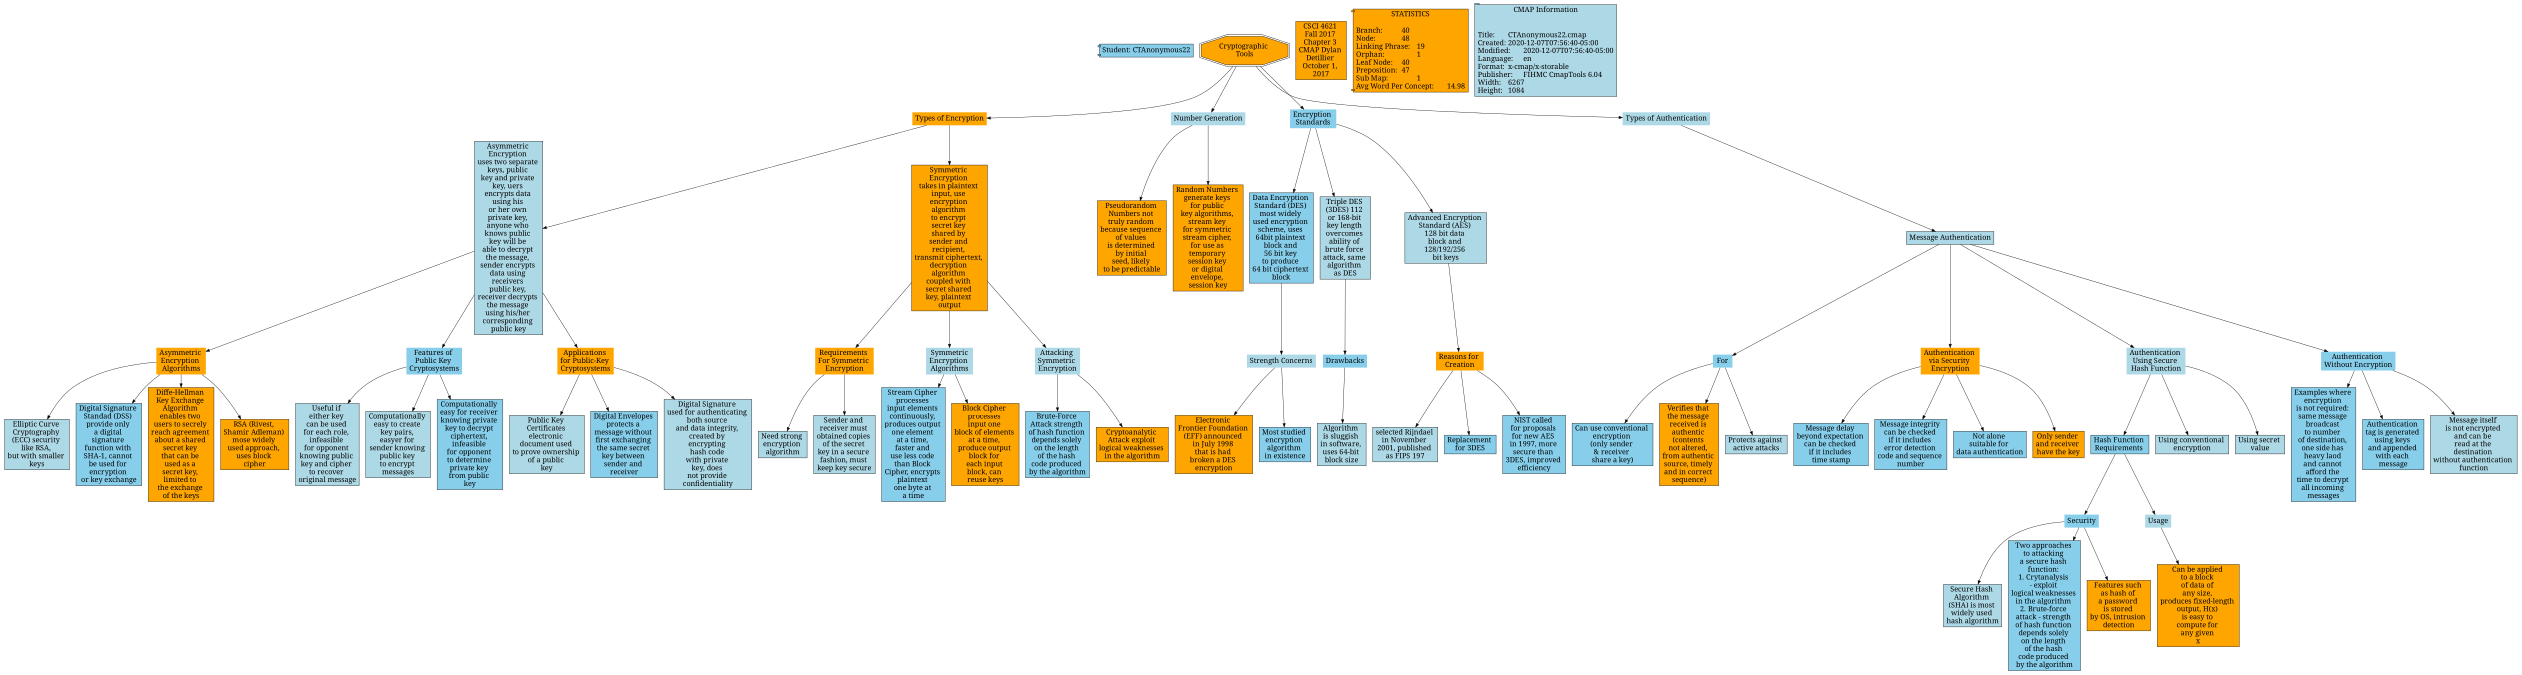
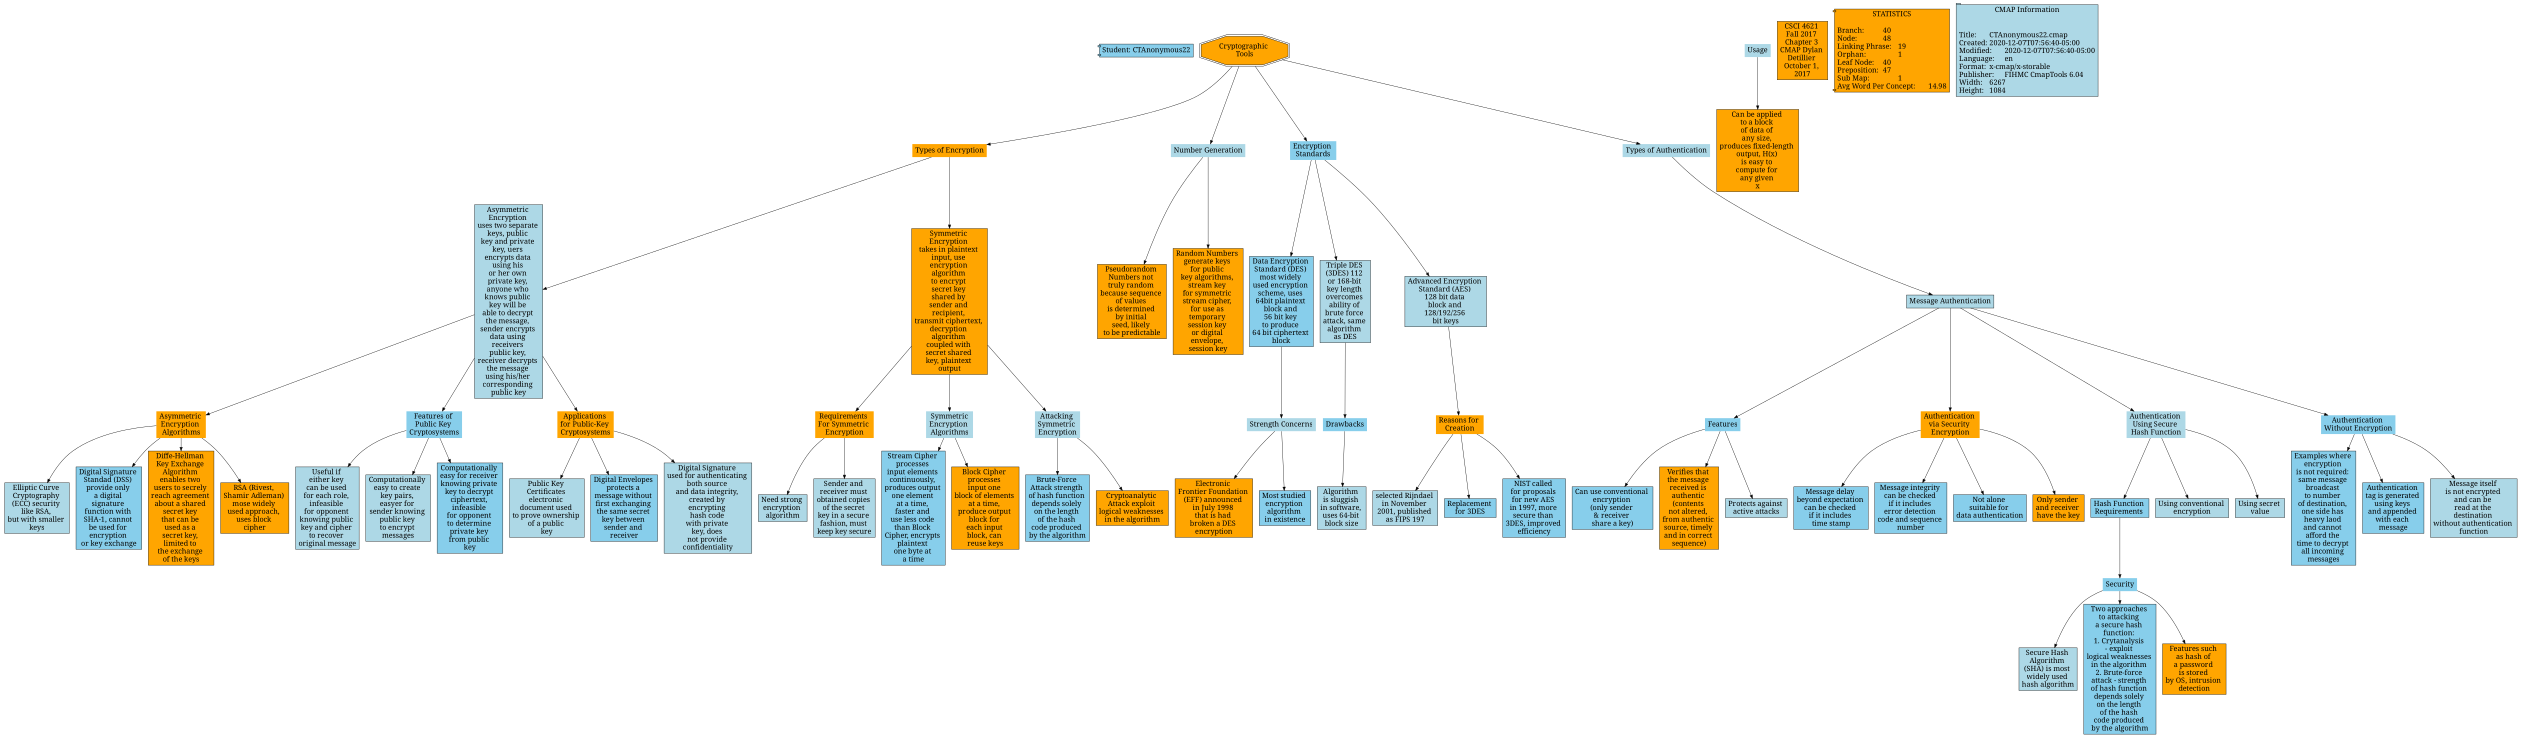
(1723, 361) -> (1723, 425)
(2139, 483) -> none
